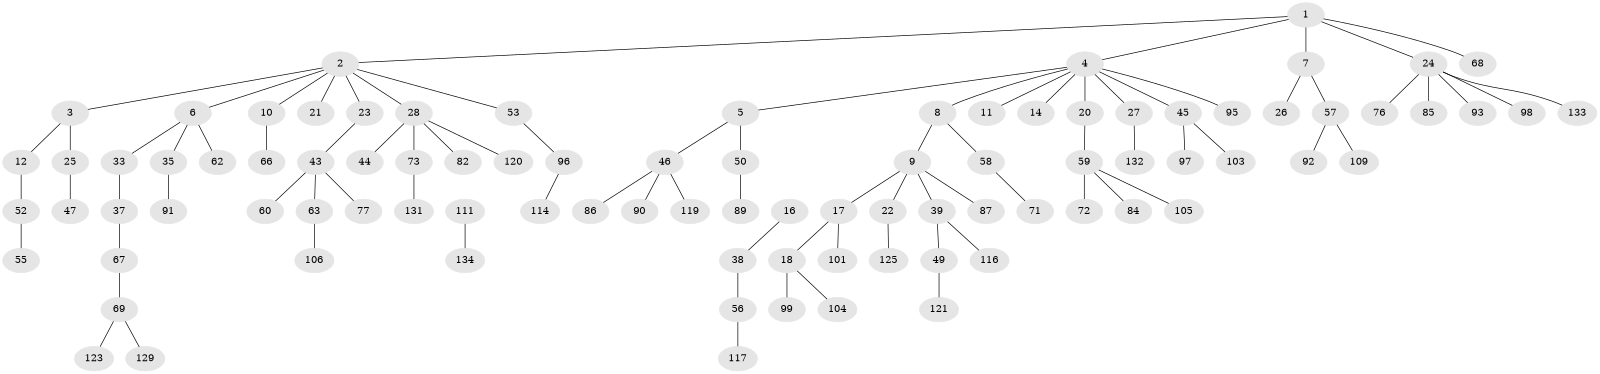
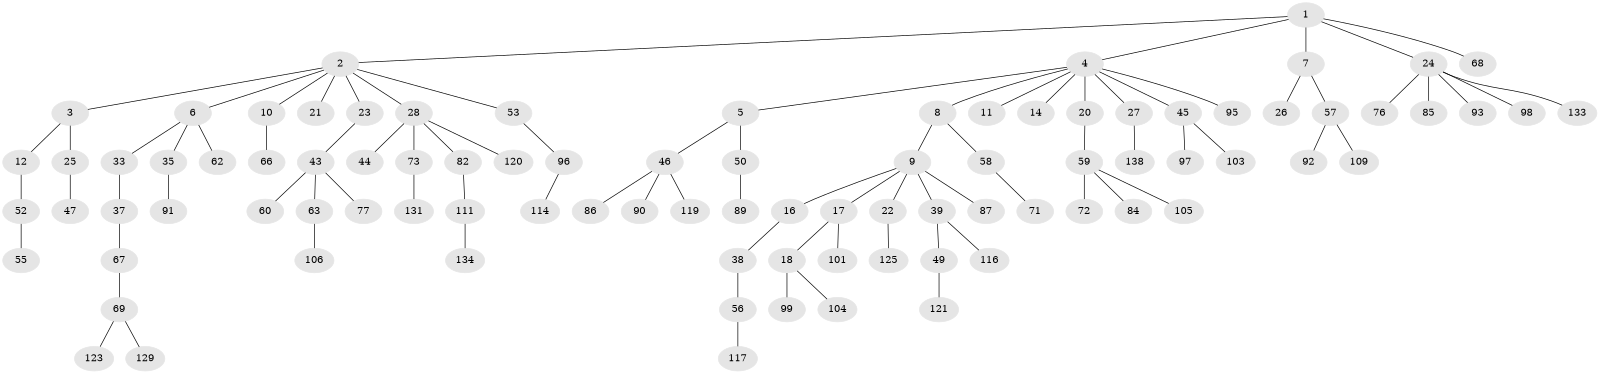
(1135, 162) -> (1135, 162)
none -> (850, 185)
none -> (464, 187)
